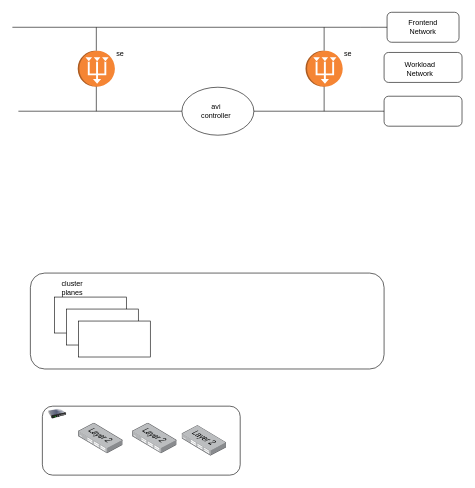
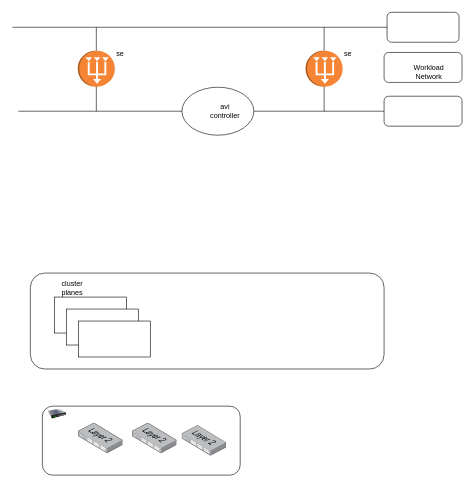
(423, 27) -> none
(420, 69) -> (429, 72)
(216, 111) -> (225, 111)
